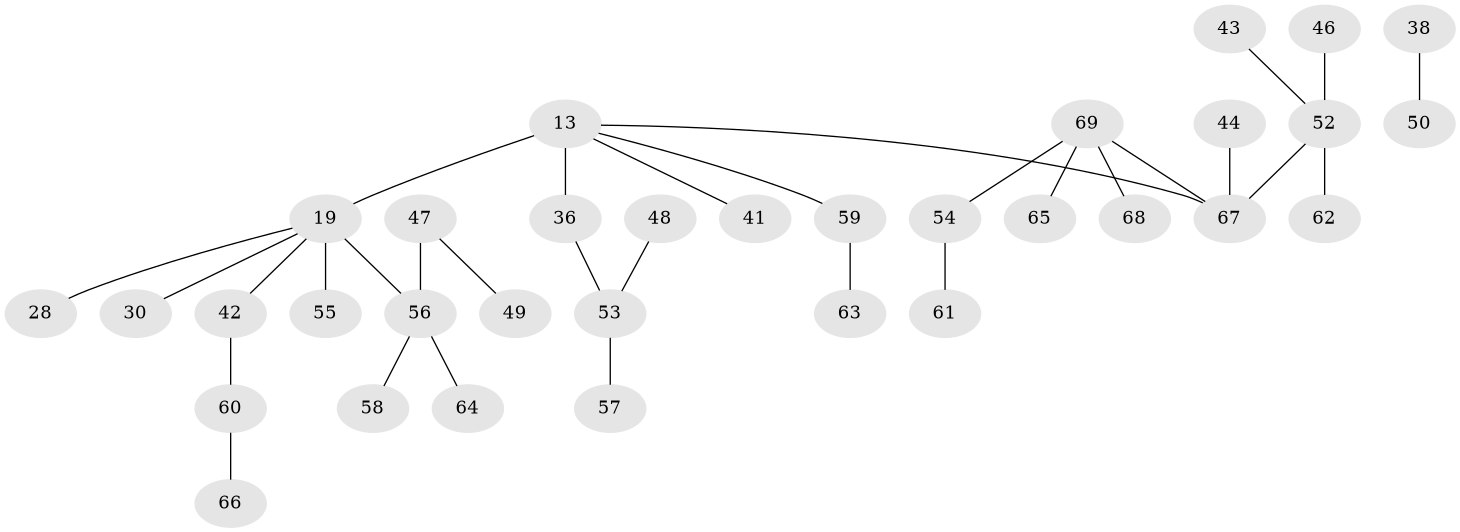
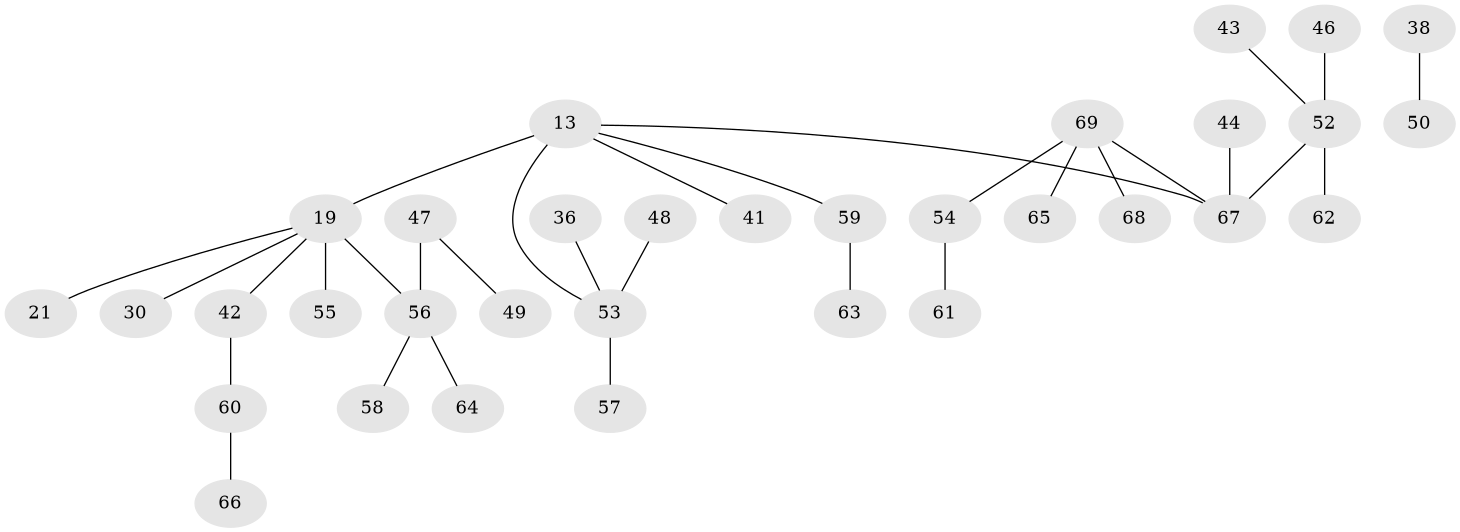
(565, 171) -> (515, 233)
(41, 314) -> (41, 314)
